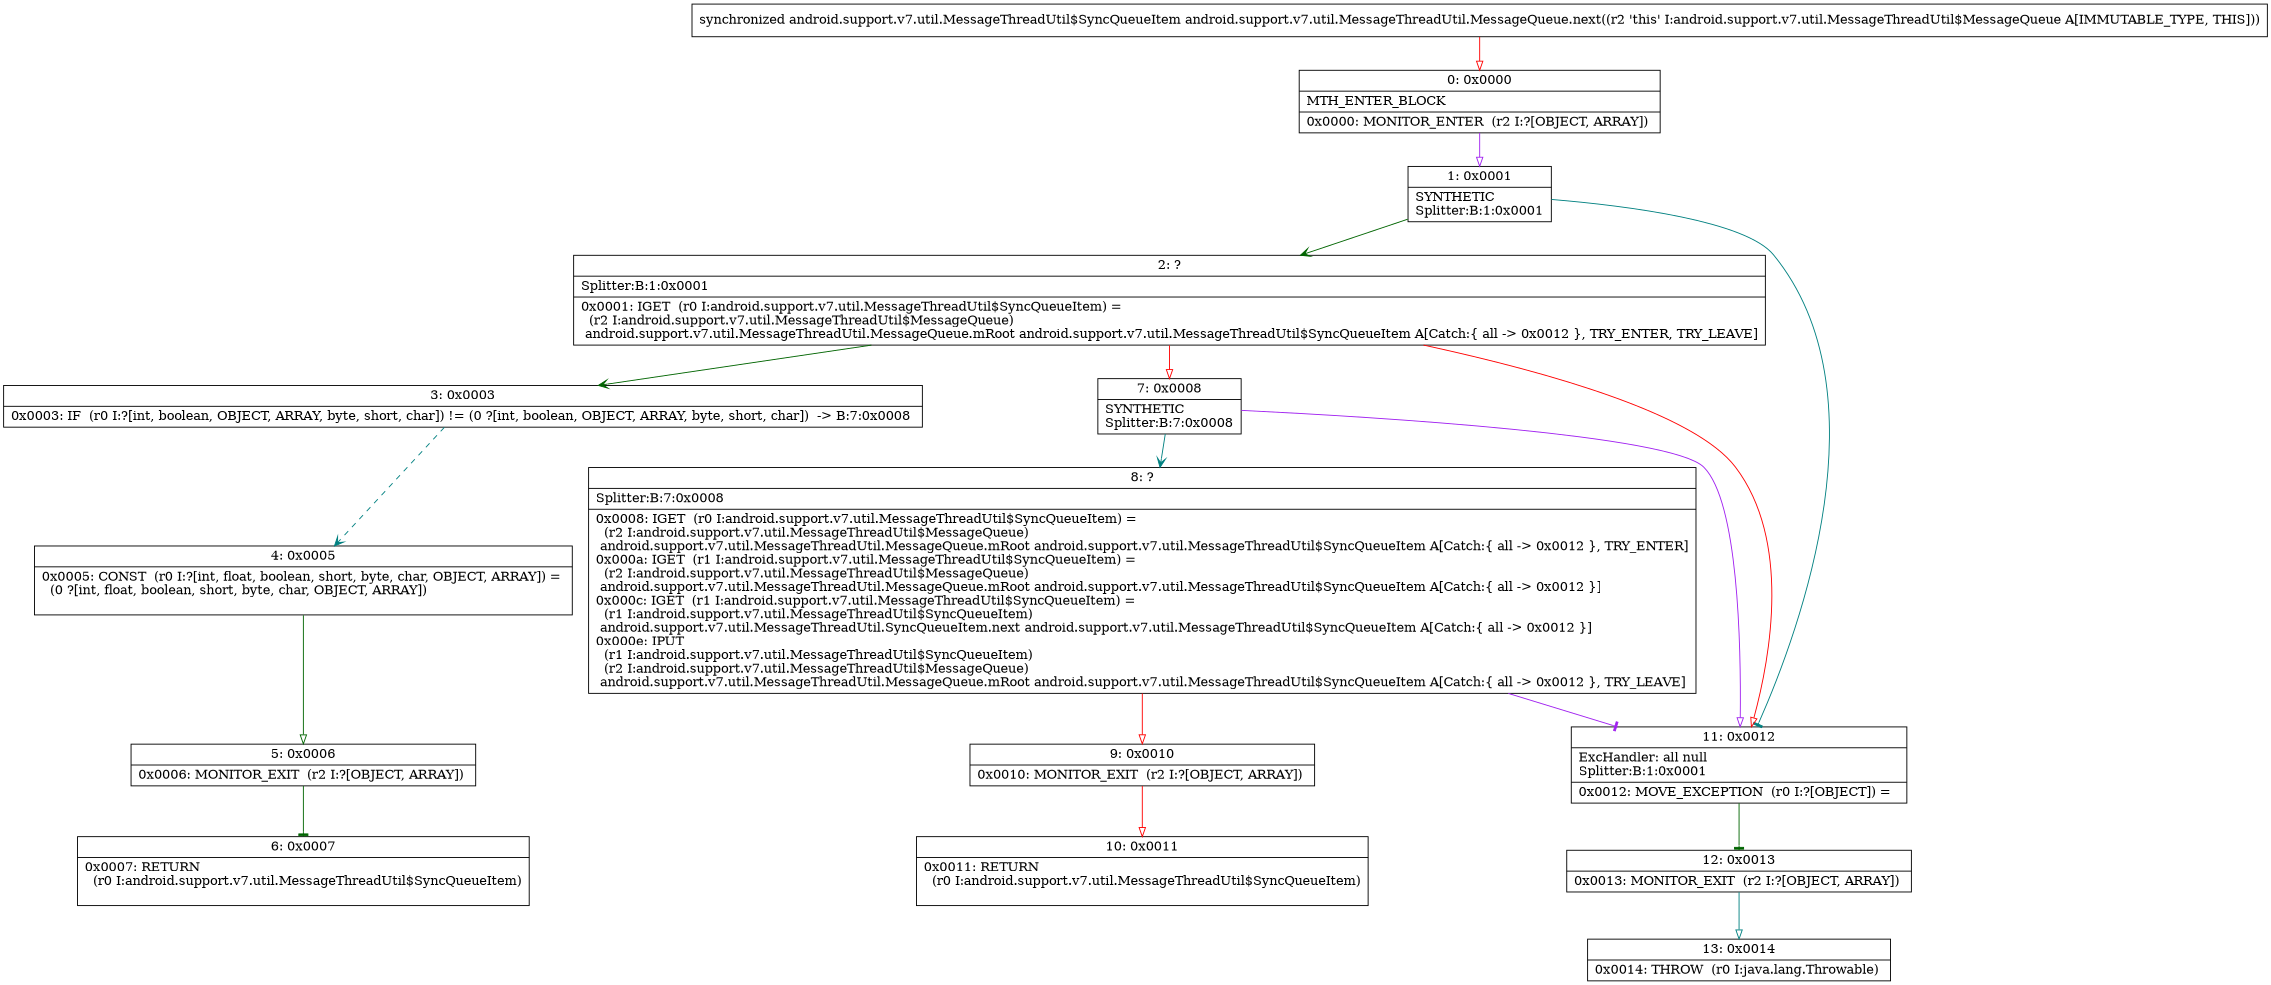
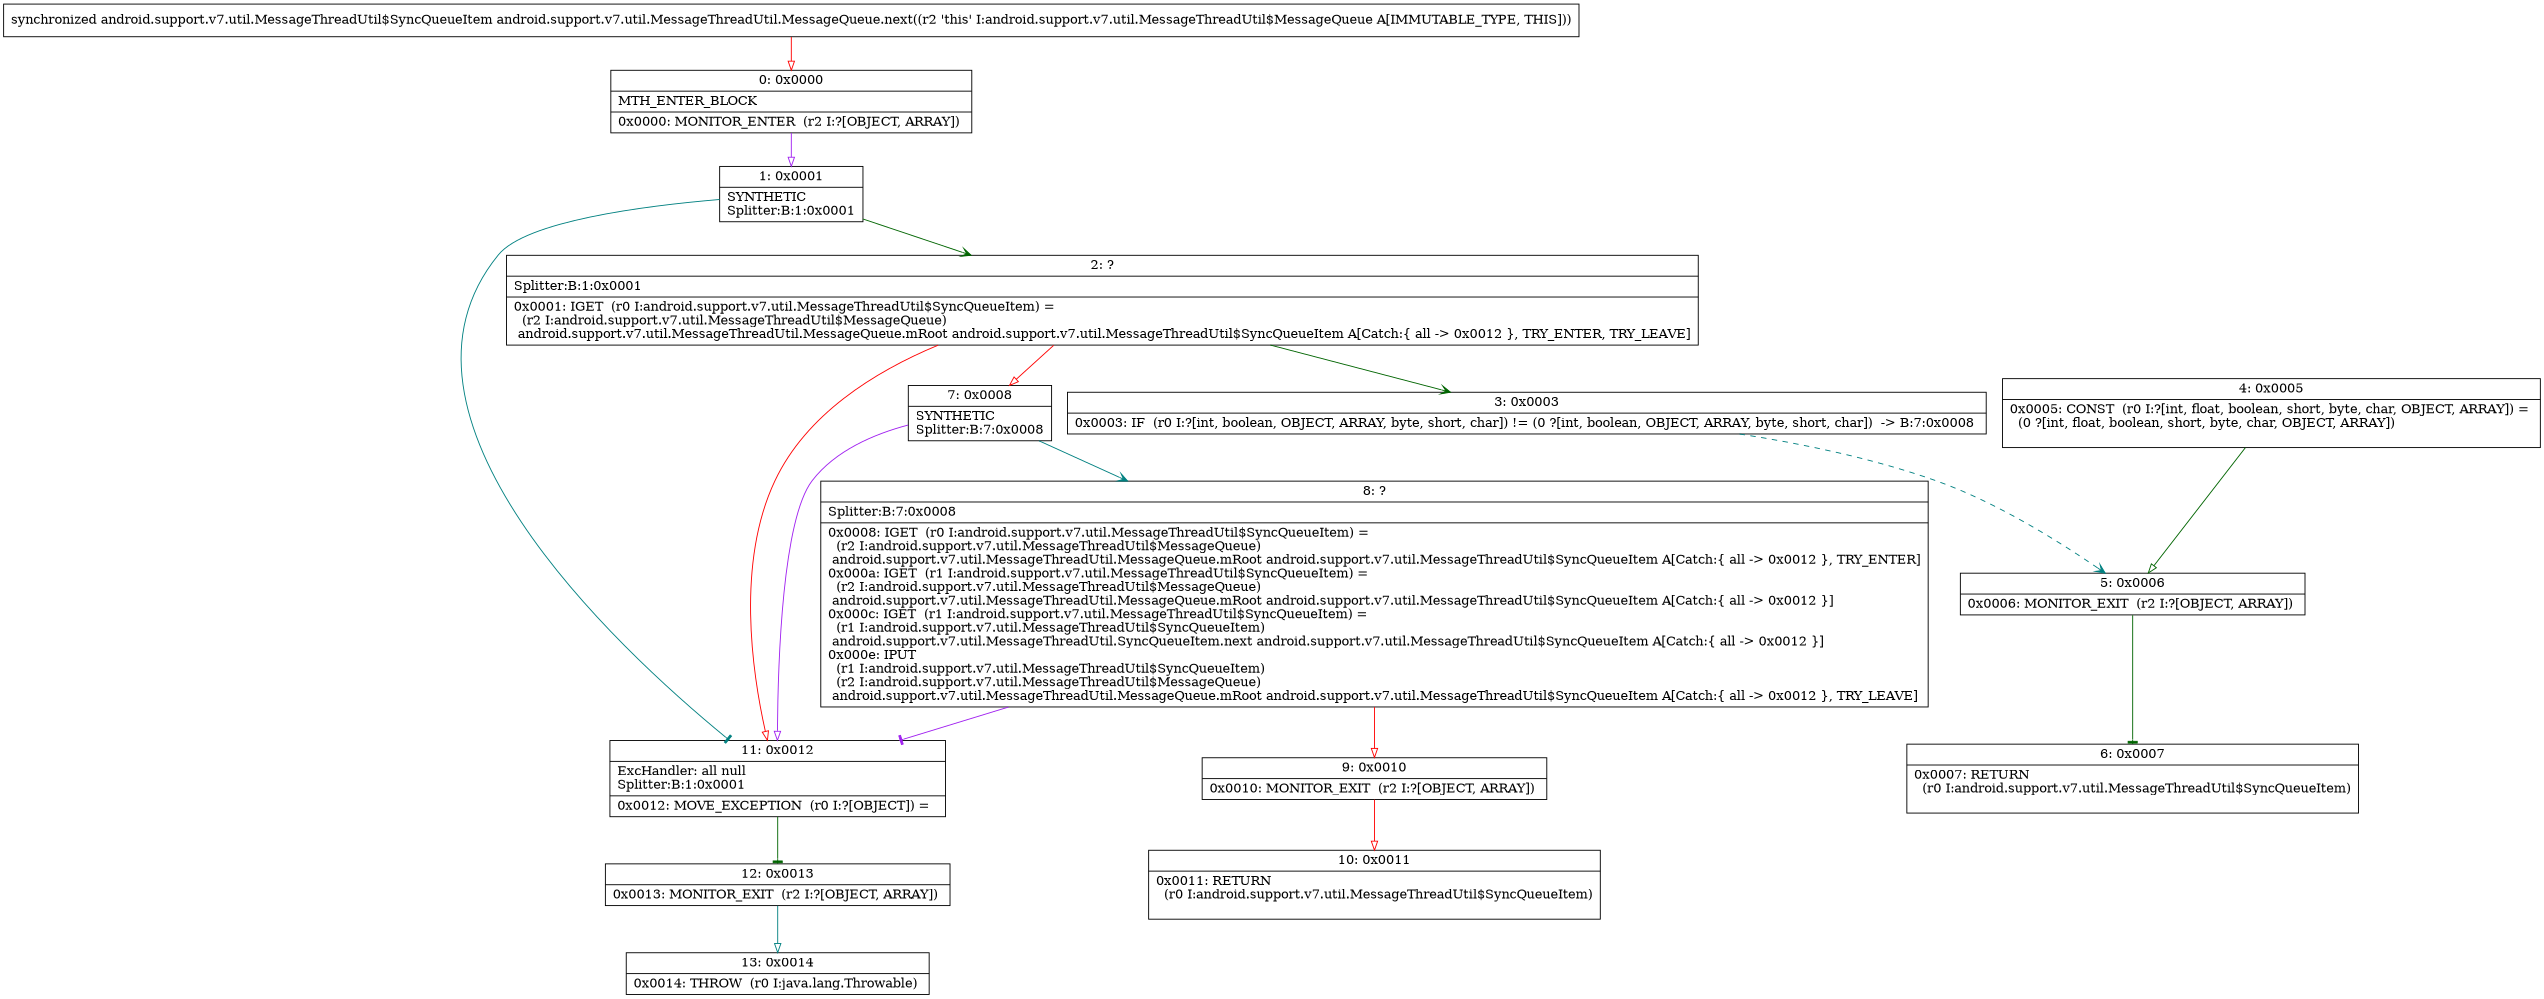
(393, 483) -> (1928, 478)
